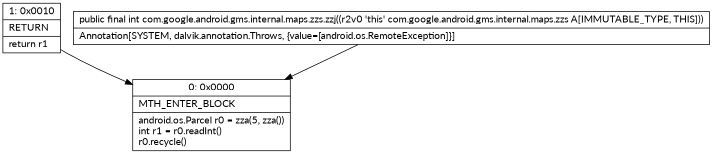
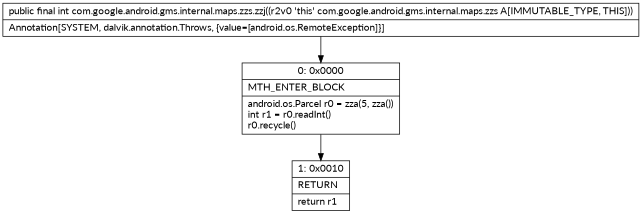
(93, 67) -> (321, 144)
